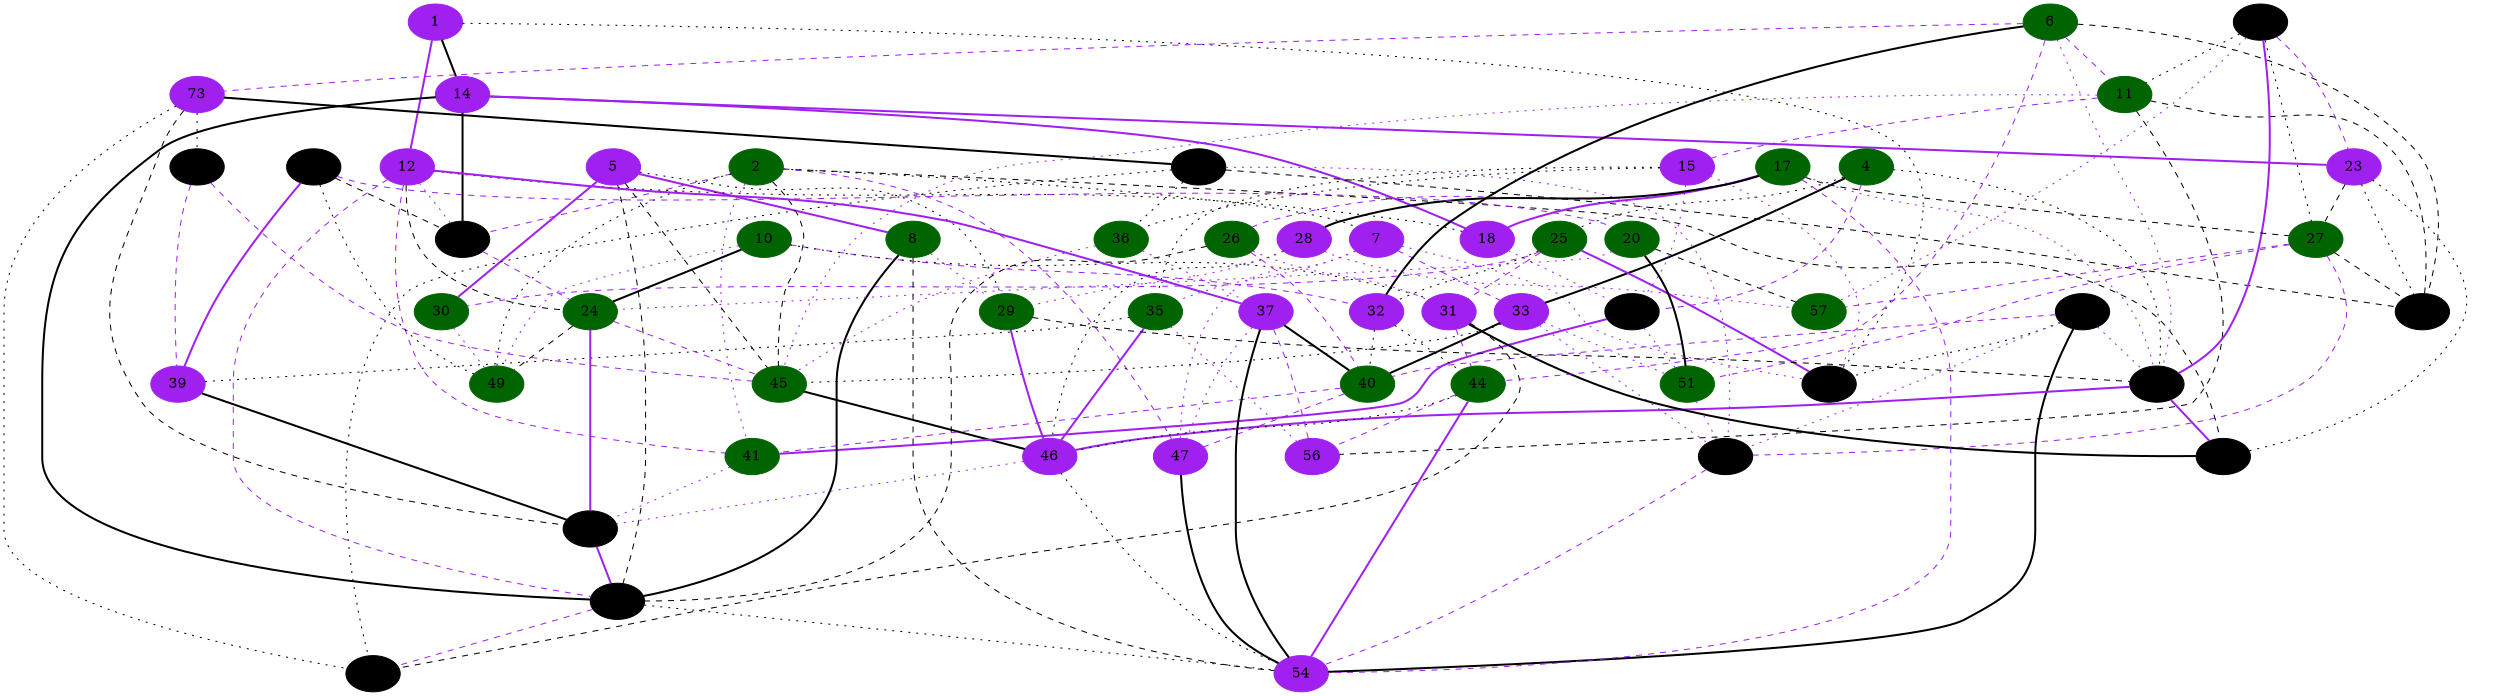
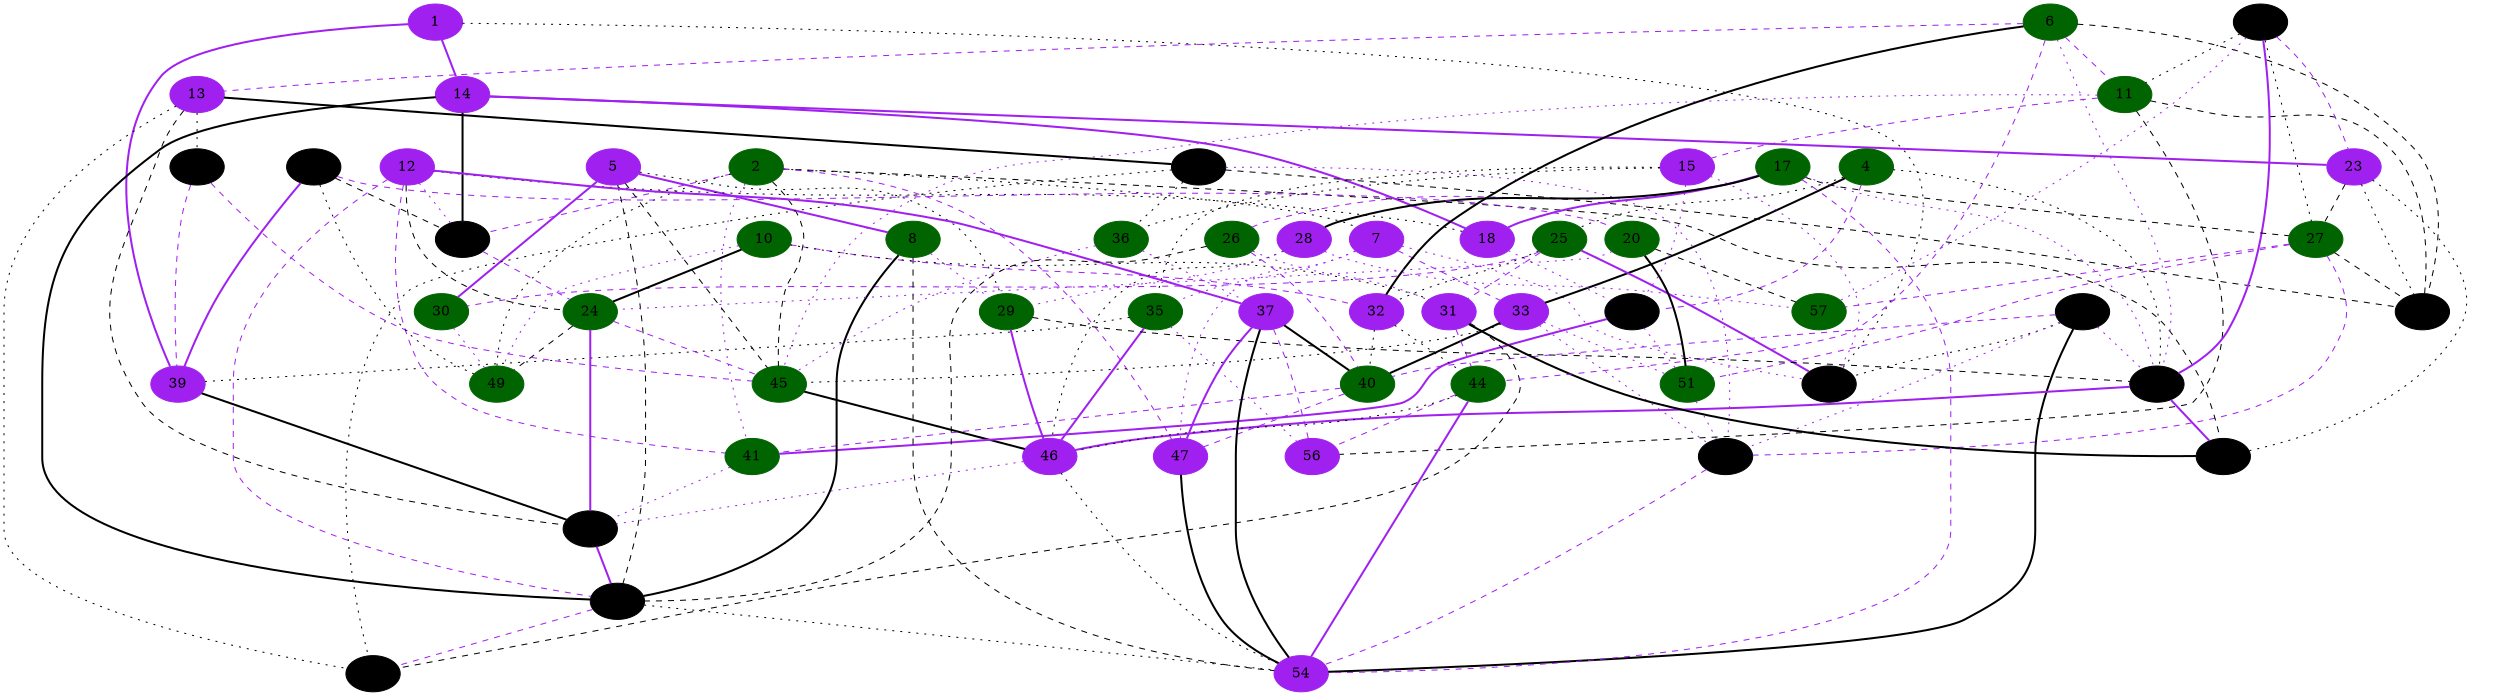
(449, 58) -> (449, 58)
(422, 92) -> (149, 97)
(197, 95) -> (197, 95)
(1214, 380) -> (1214, 380)
